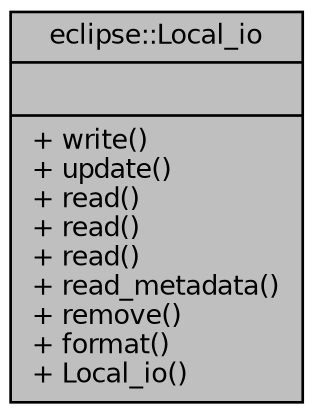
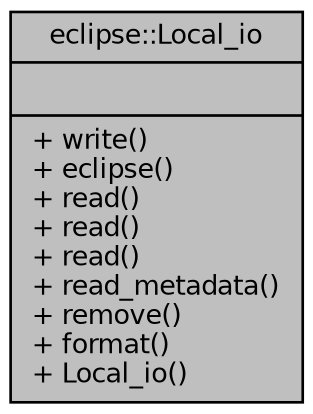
(102, 170) -> (104, 170)
